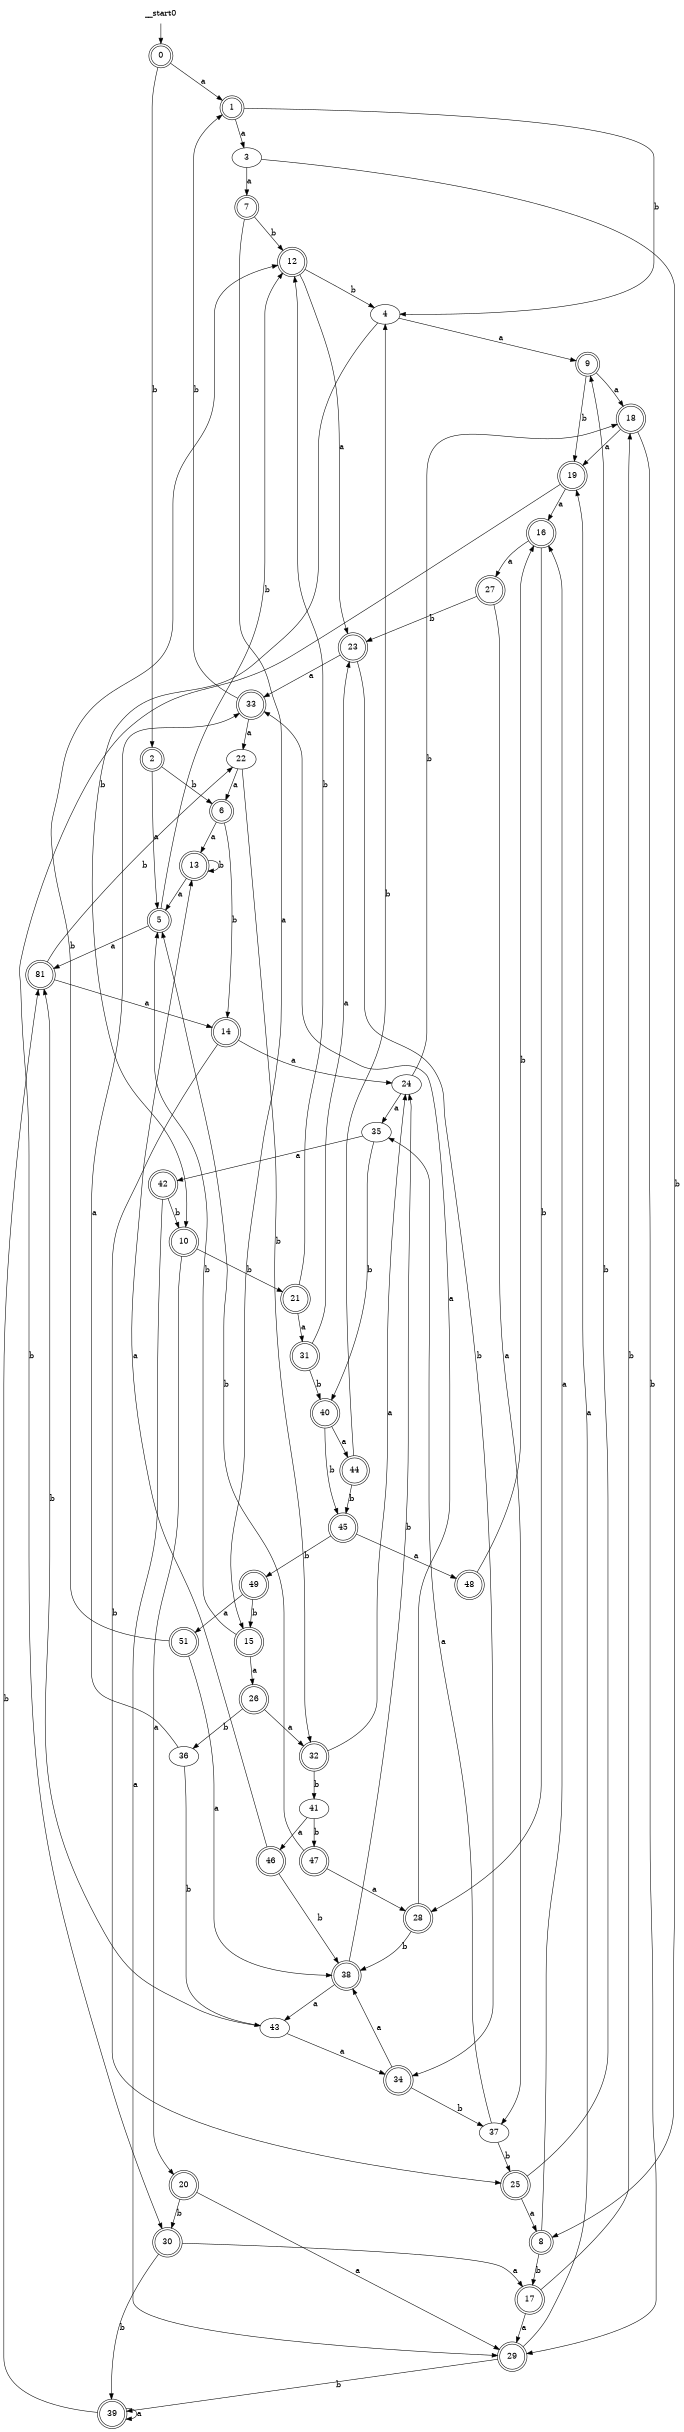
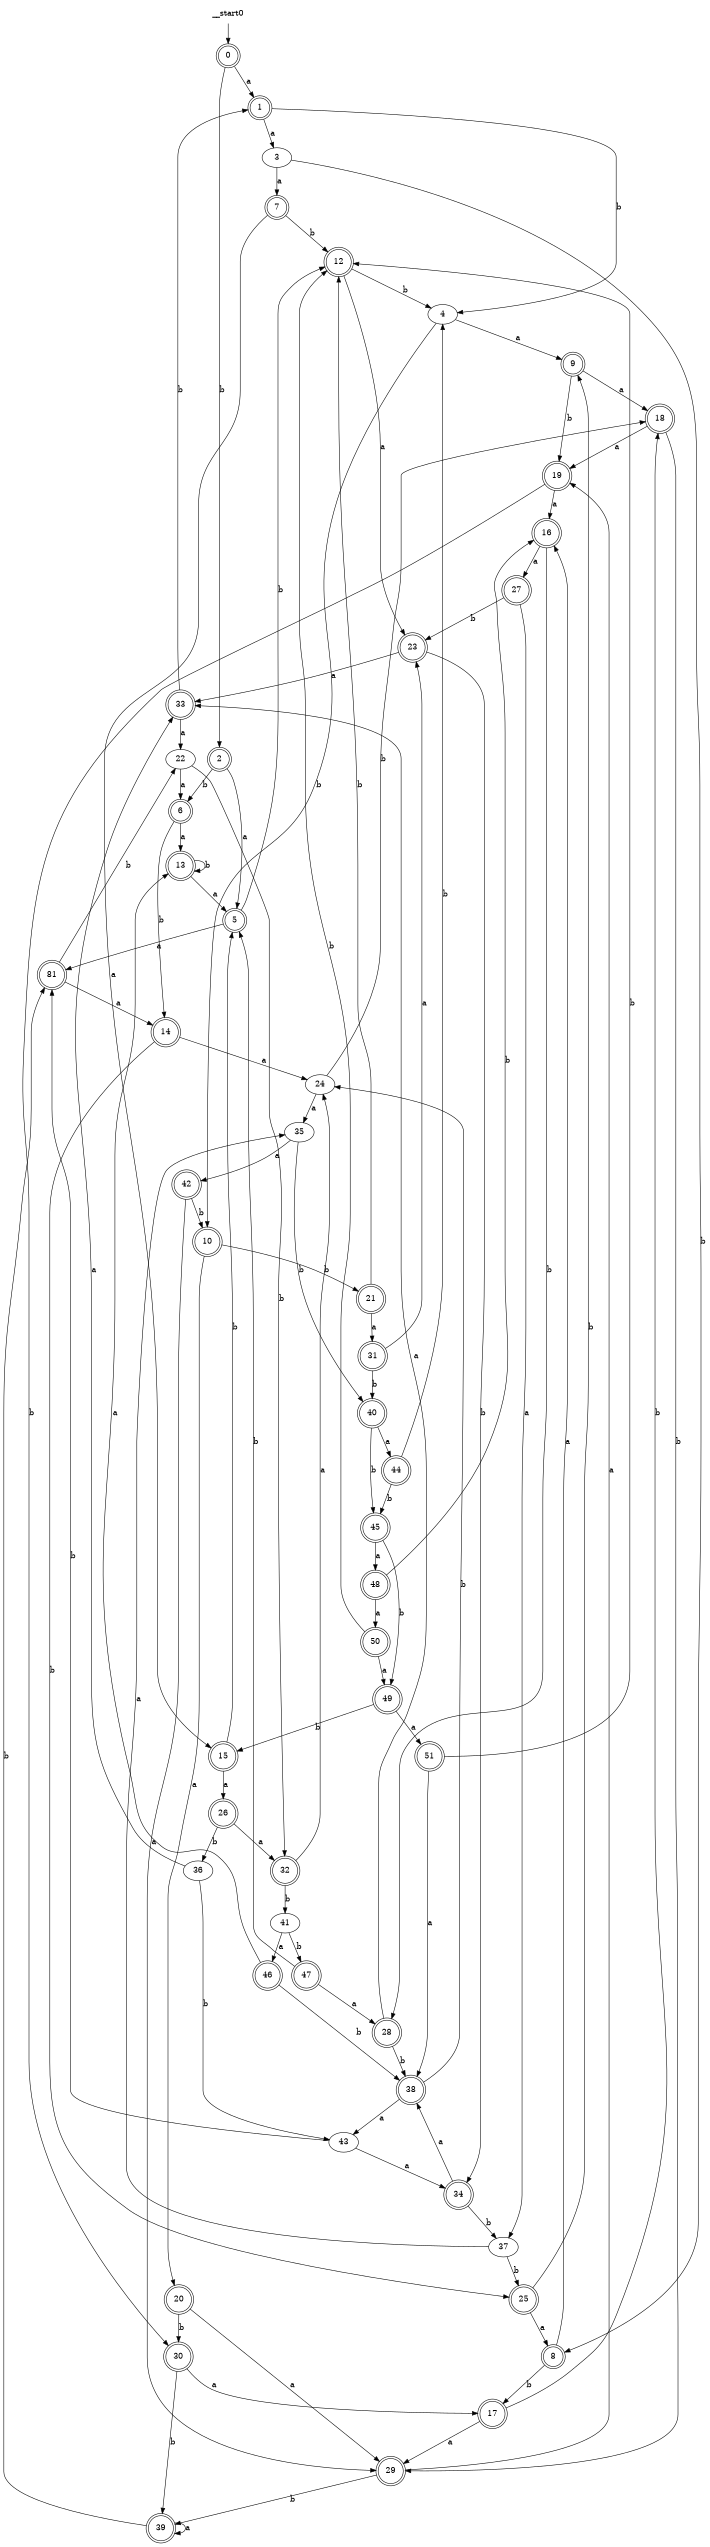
none -> (375, 1642)
